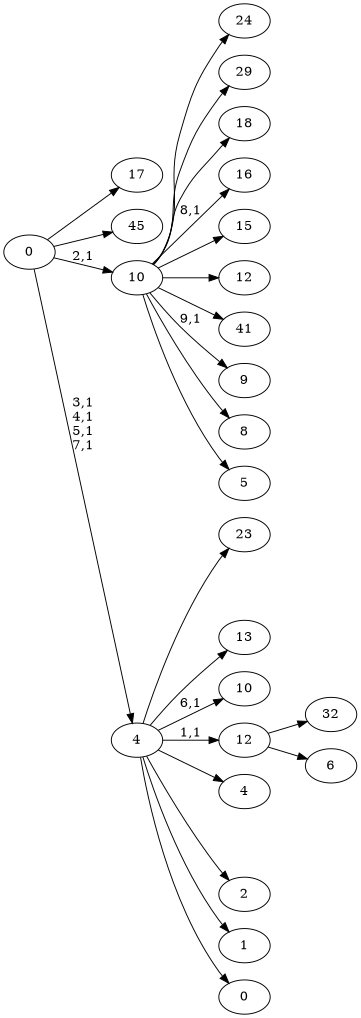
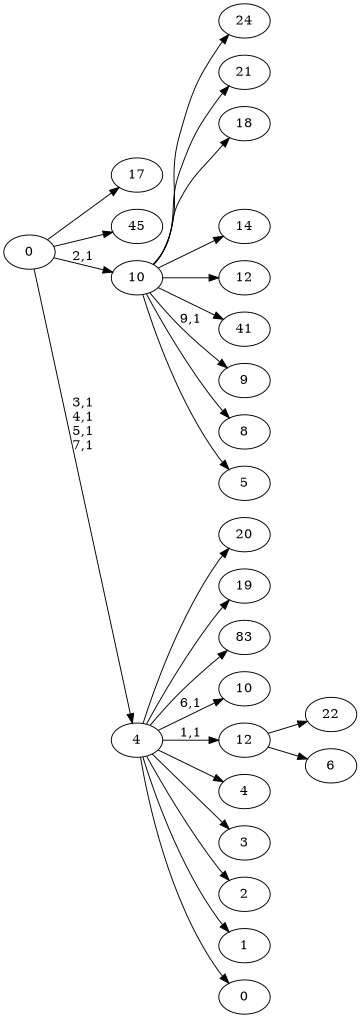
(245, 72) -> (245, 72)
(245, 175) -> none
(245, 226) -> (245, 226)
(245, 535) -> (245, 535)
none -> (245, 586)
(245, 637) -> (245, 637)
(331, 714) -> (331, 714)
none -> (245, 843)
